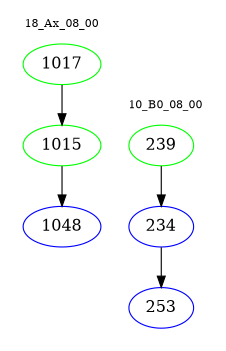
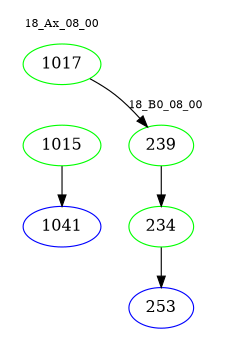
(62, 99) -> (127, 105)
(166, 105) -> (166, 105)
(62, 227) -> (62, 227)
(161, 227) -> (161, 227)
